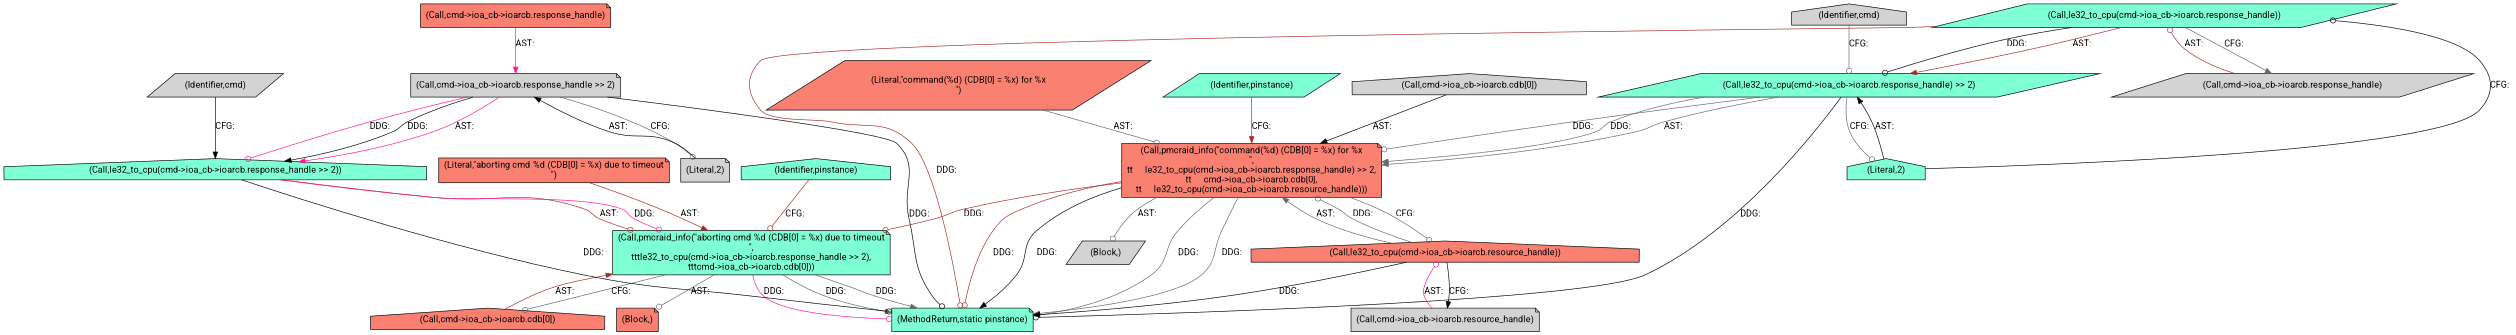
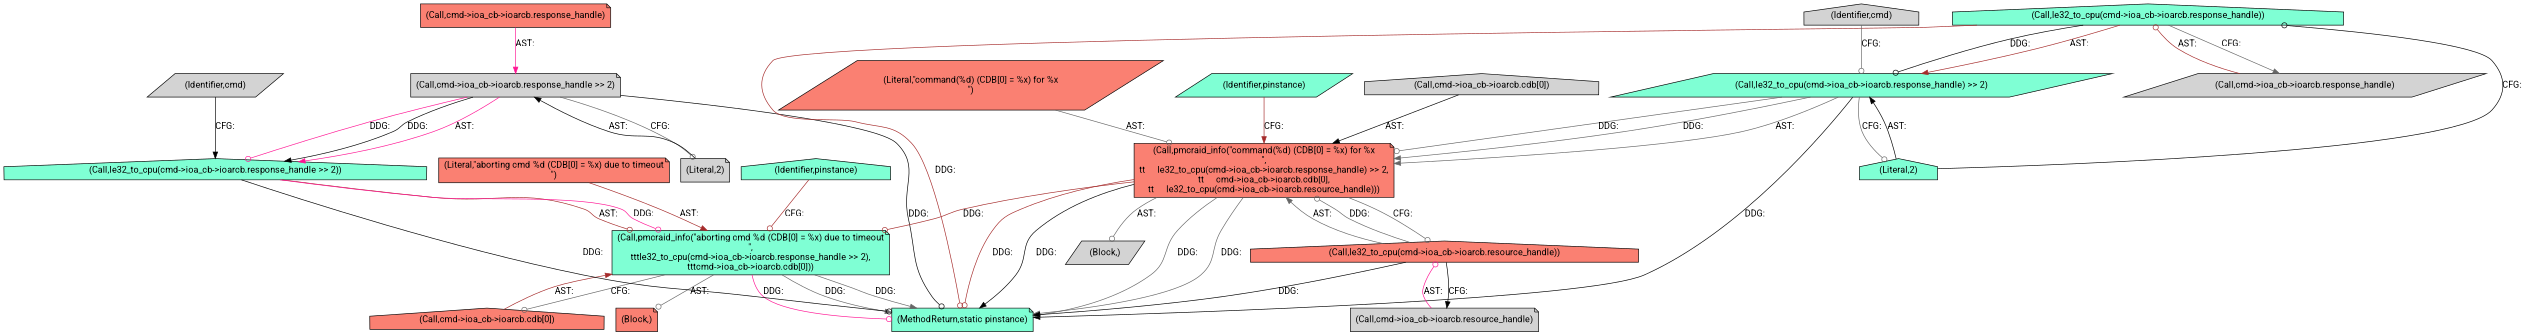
(2164, 16) -> (2148, 16)
(1476, 298) -> (1481, 297)
